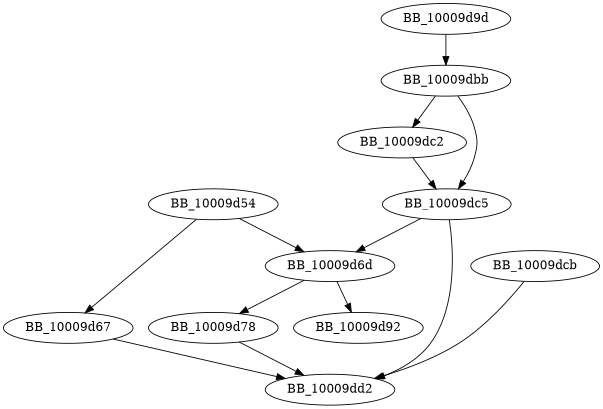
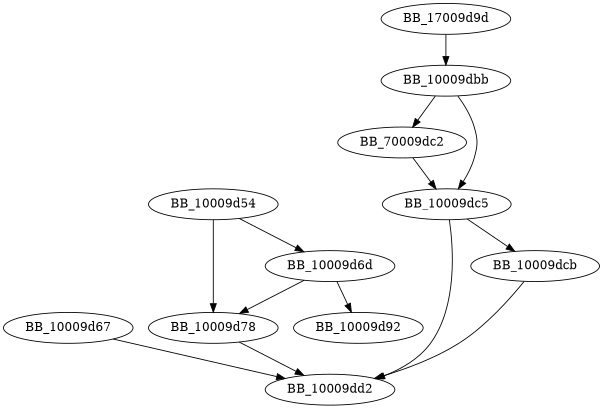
(446, 19) -> (446, 19)
(402, 142) -> (402, 142)
(392, 233) -> (487, 233)
(144, 263) -> (213, 262)
